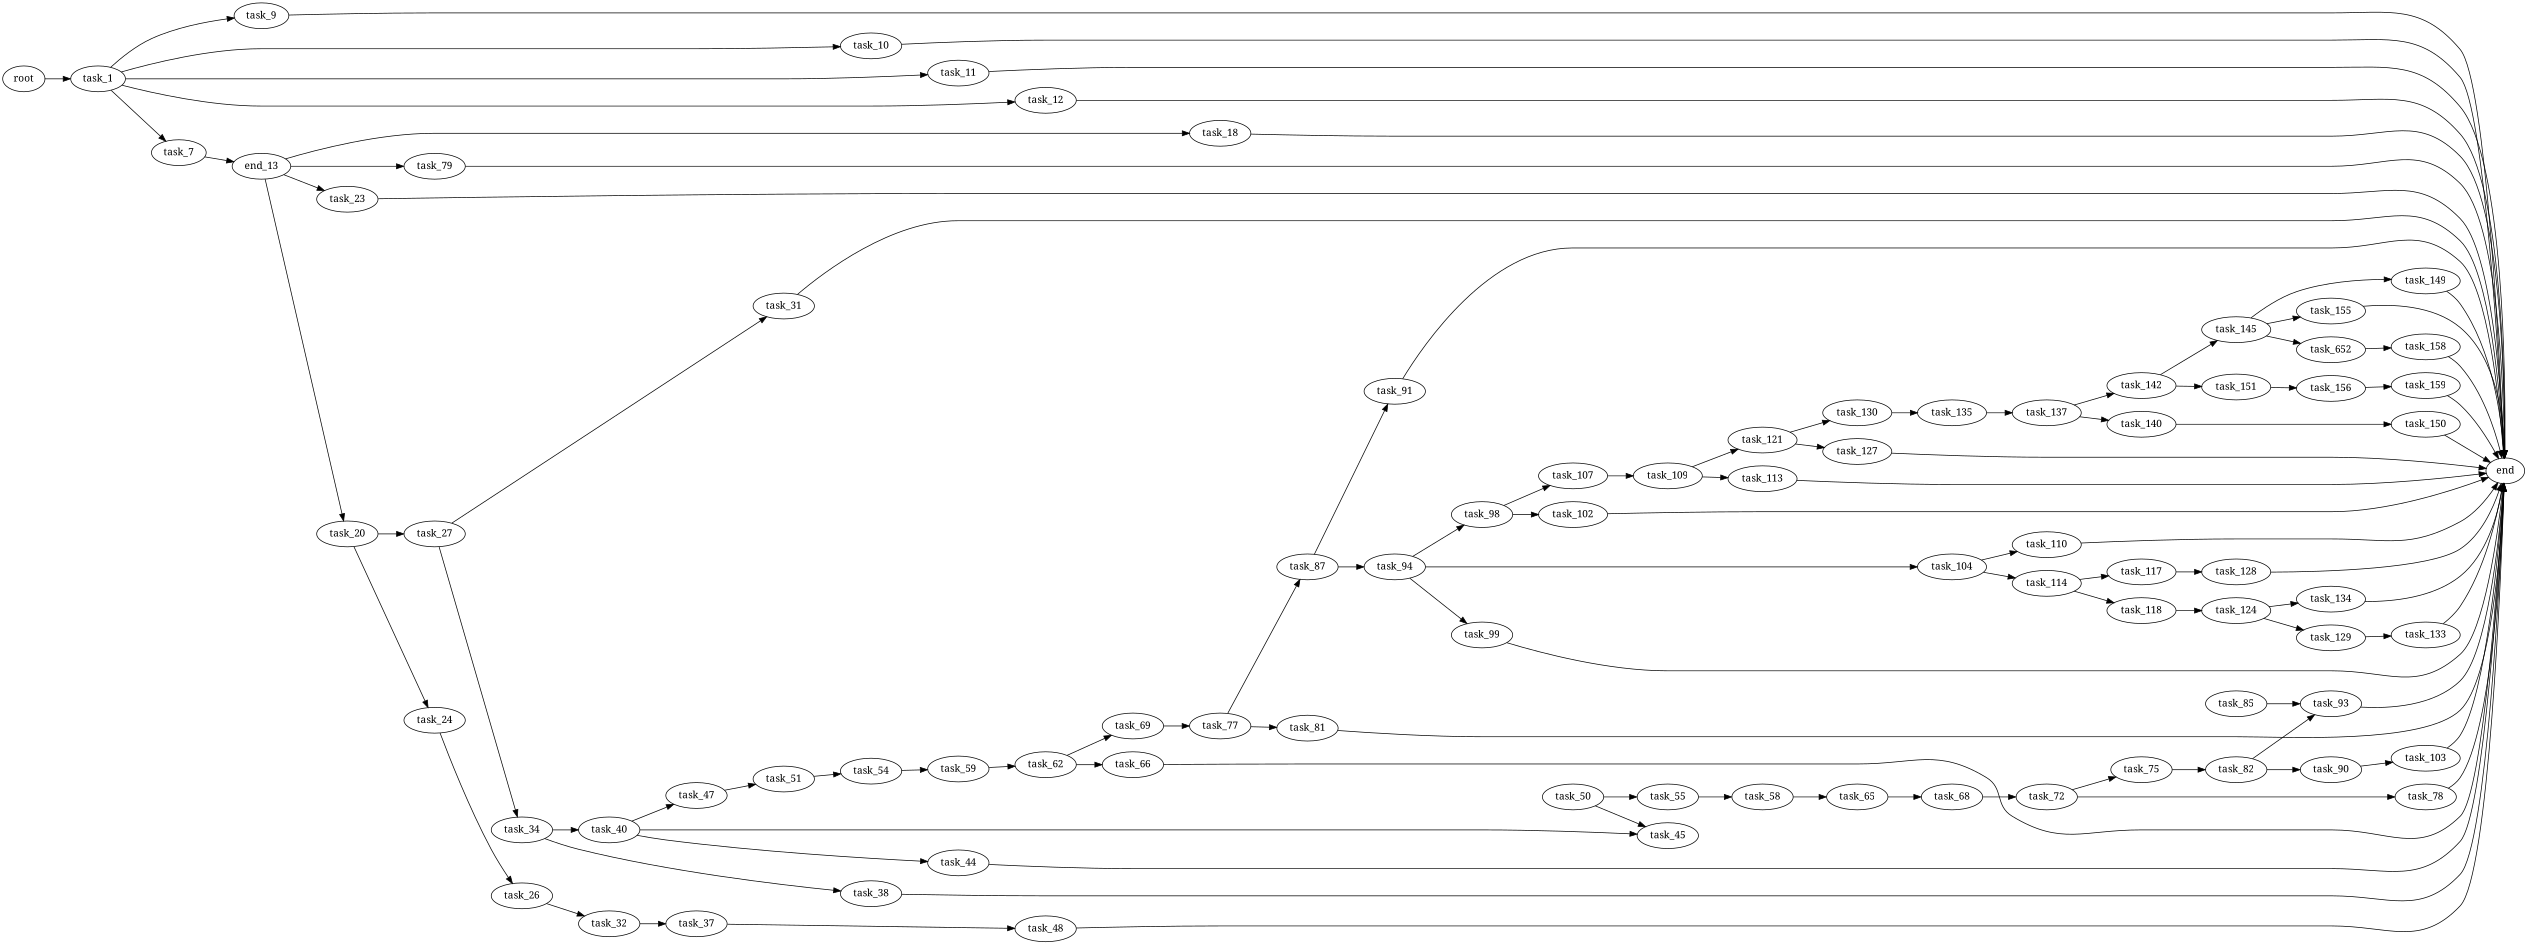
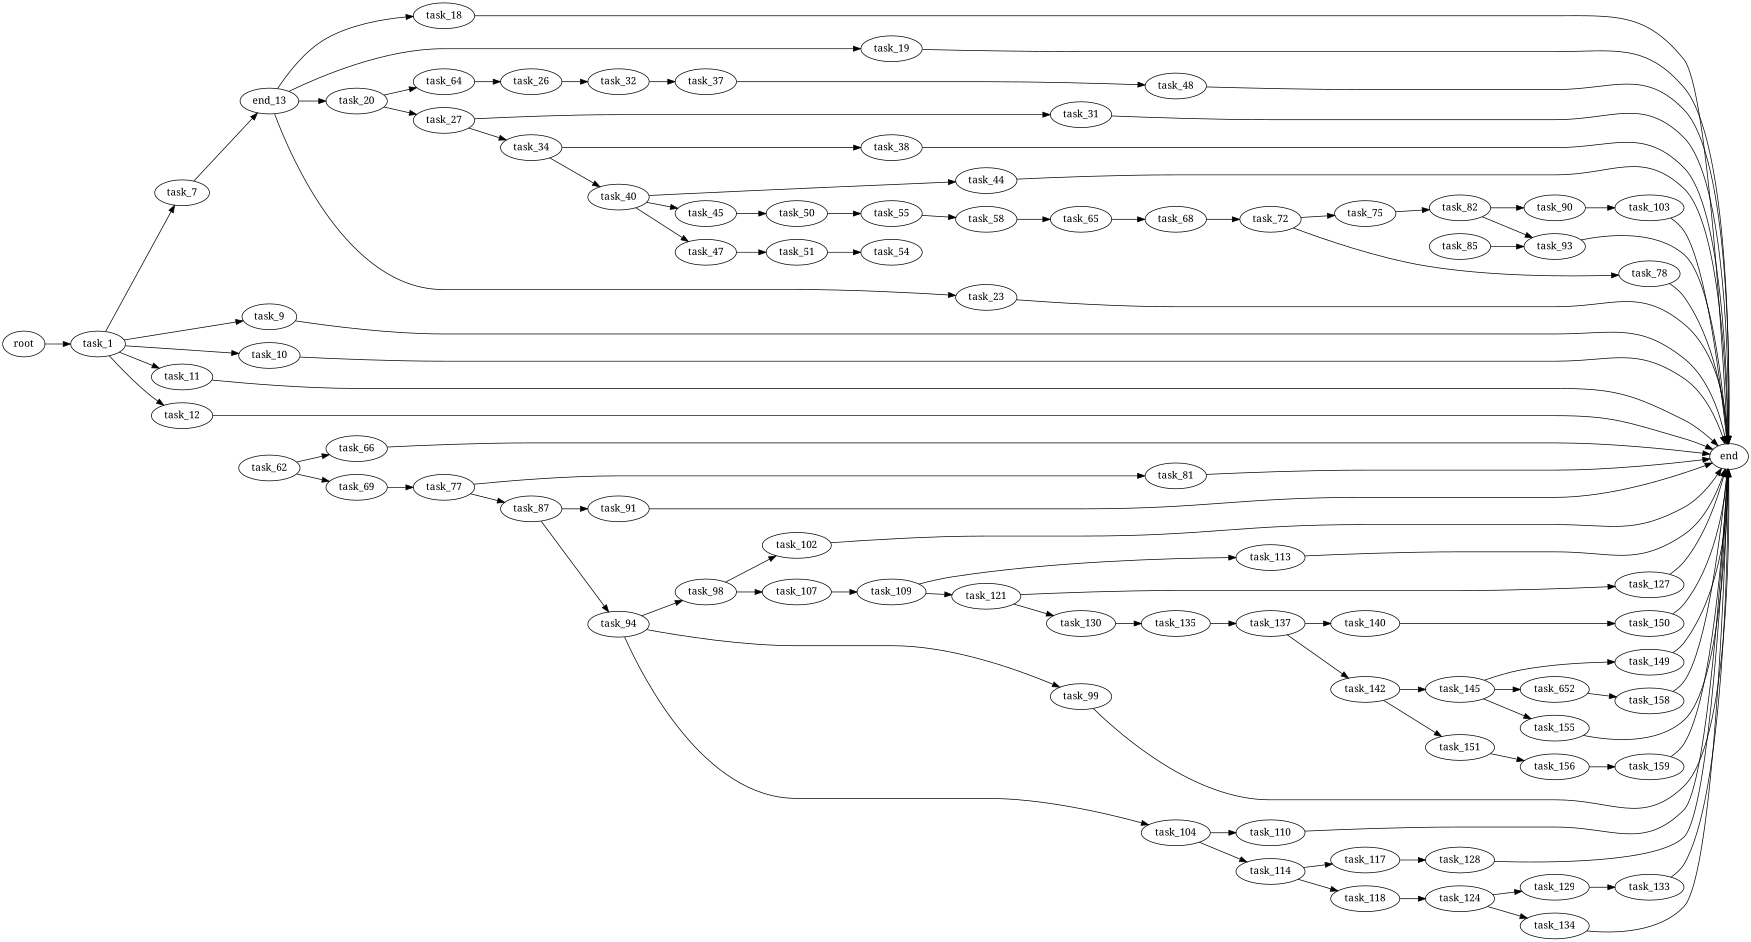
(435, 166) -> (892, 49)
(435, 720) -> (444, 82)
(958, 769) -> none
(1617, 815) -> (748, 214)
